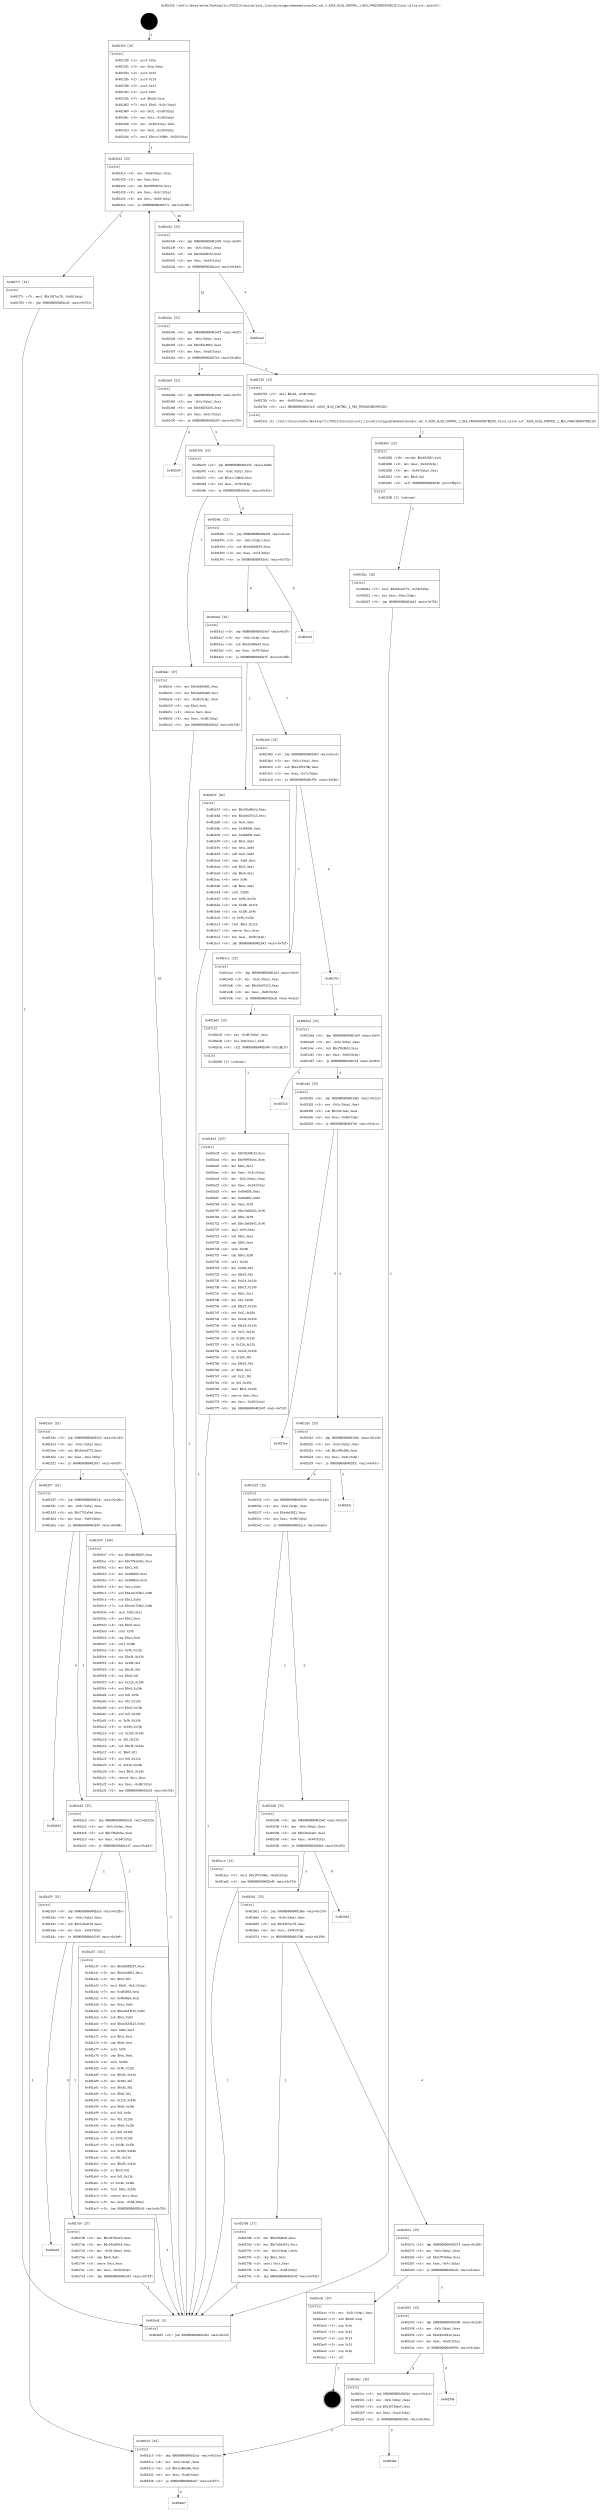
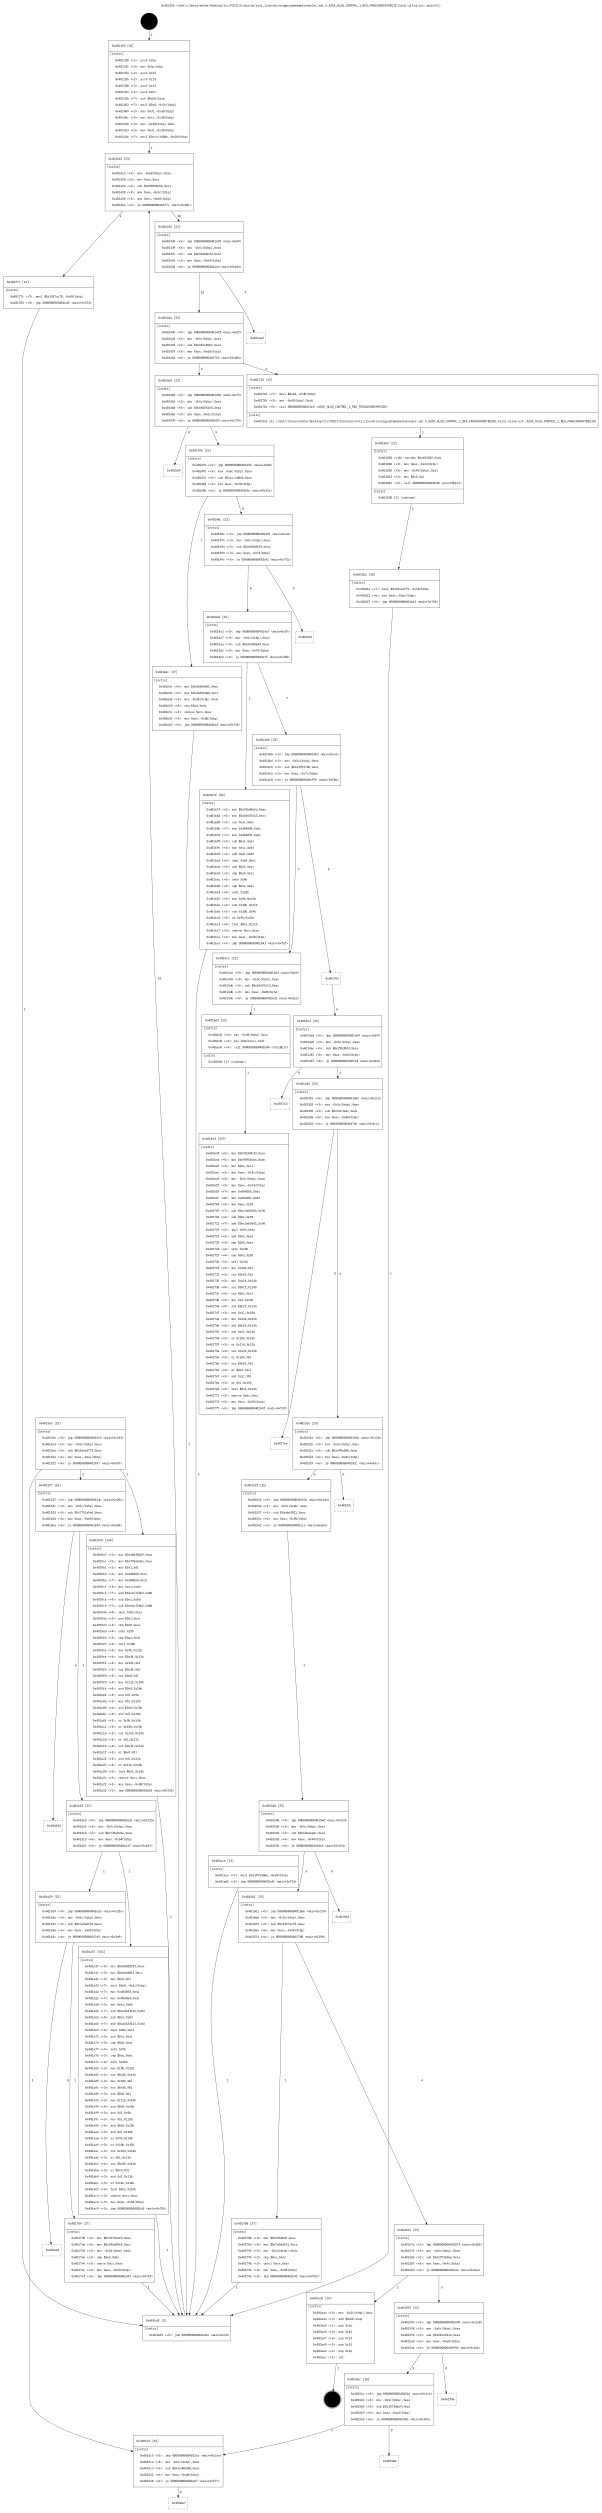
(267, 1692) -> none
(205, 1864) -> none
